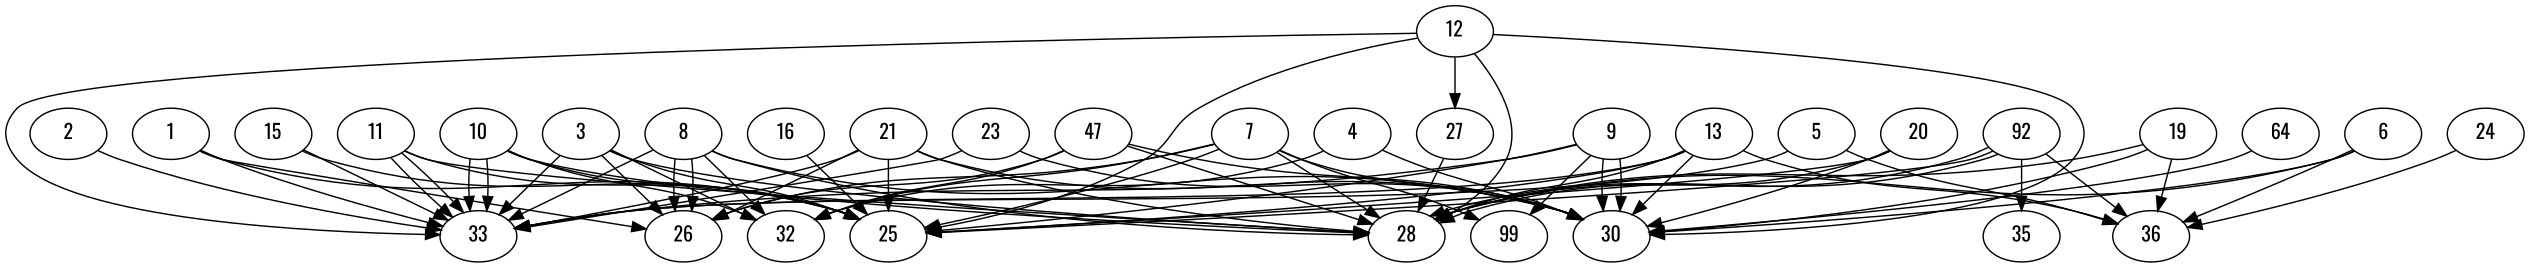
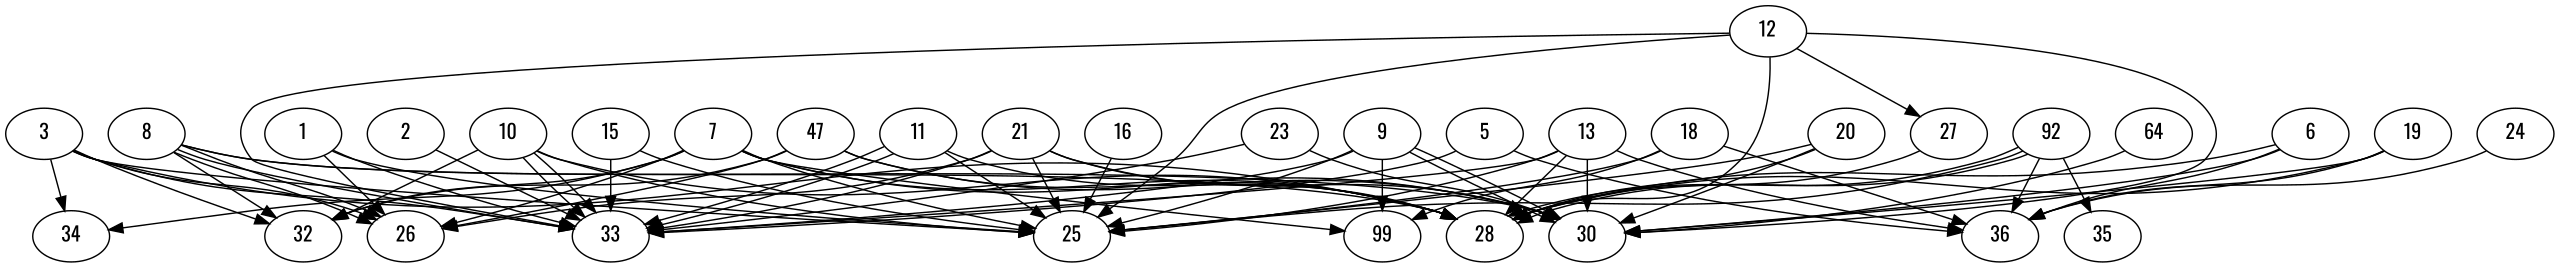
(1353, 134) -> none
none -> (1690, 134)
none -> (71, 236)
